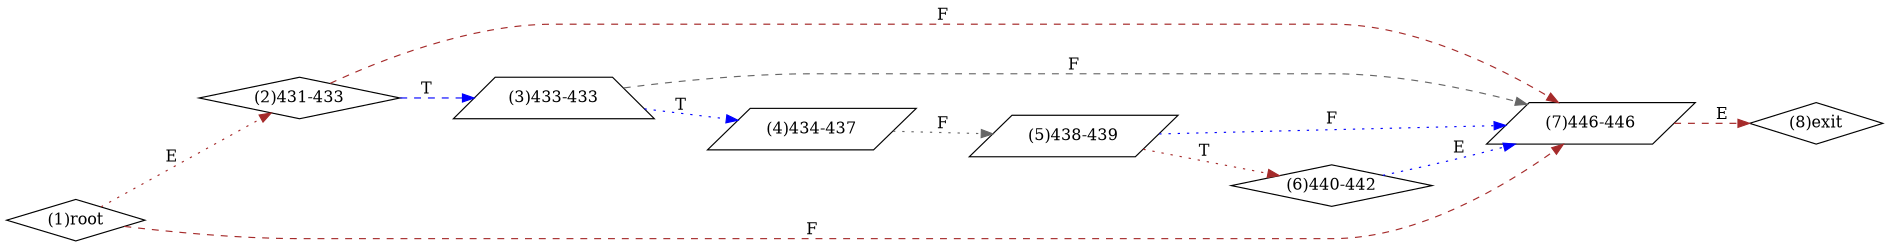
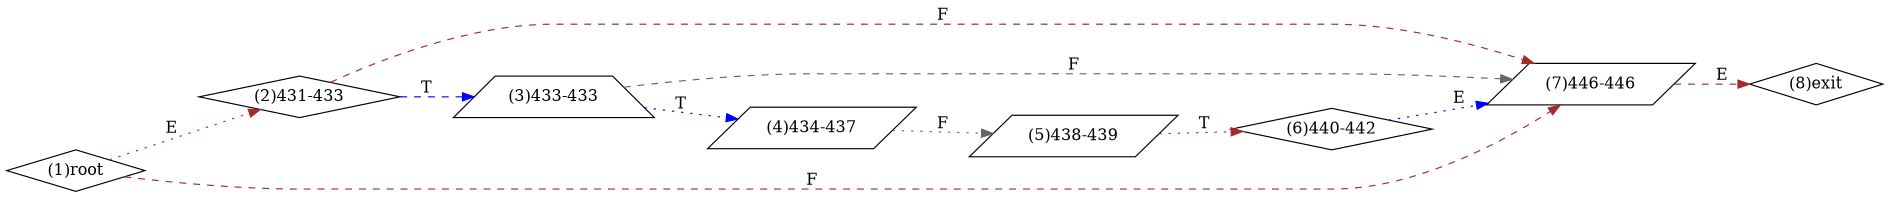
(1327, 130) -> none
